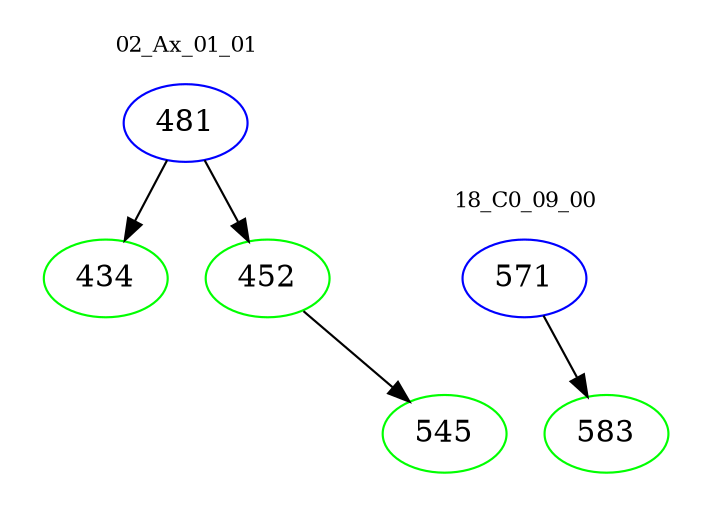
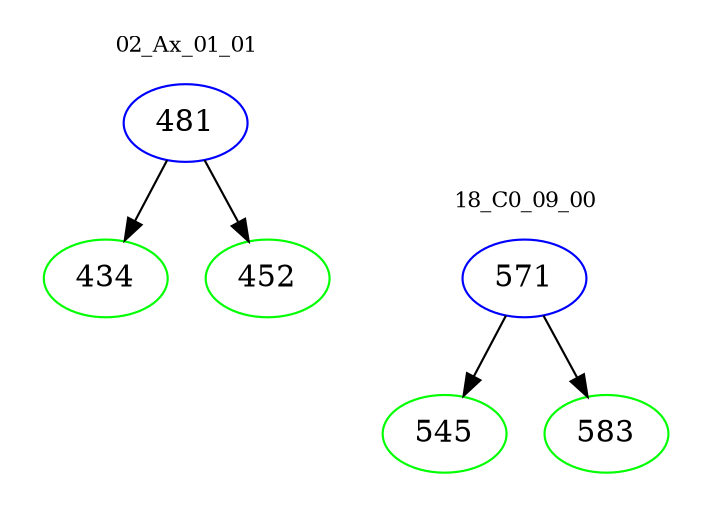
(348, 349) -> (490, 346)
